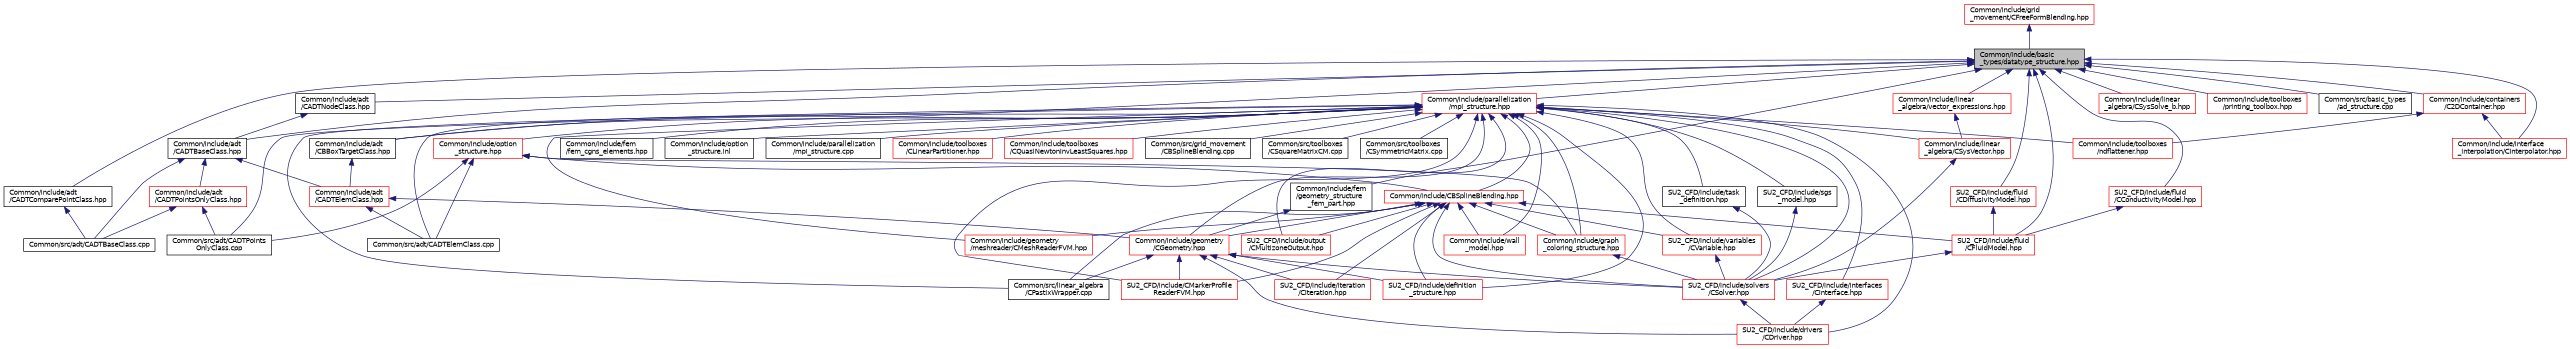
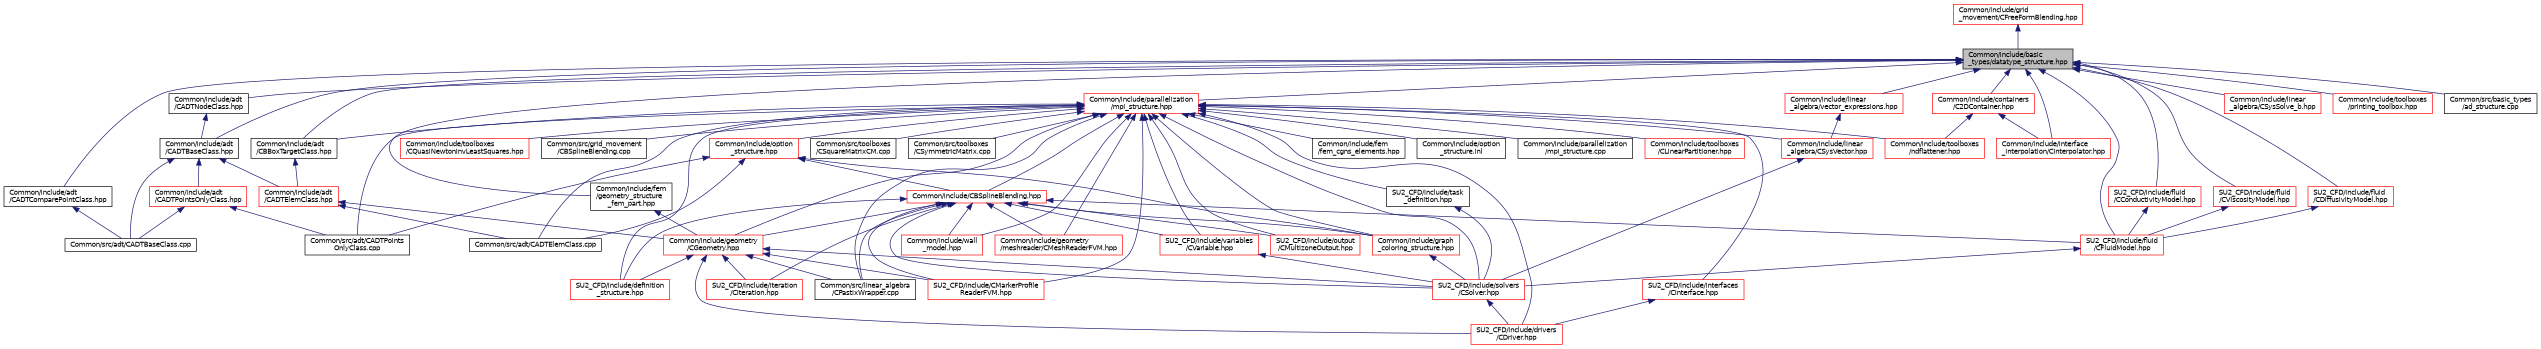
(1797, 197) -> none
none -> (2255, 197)
